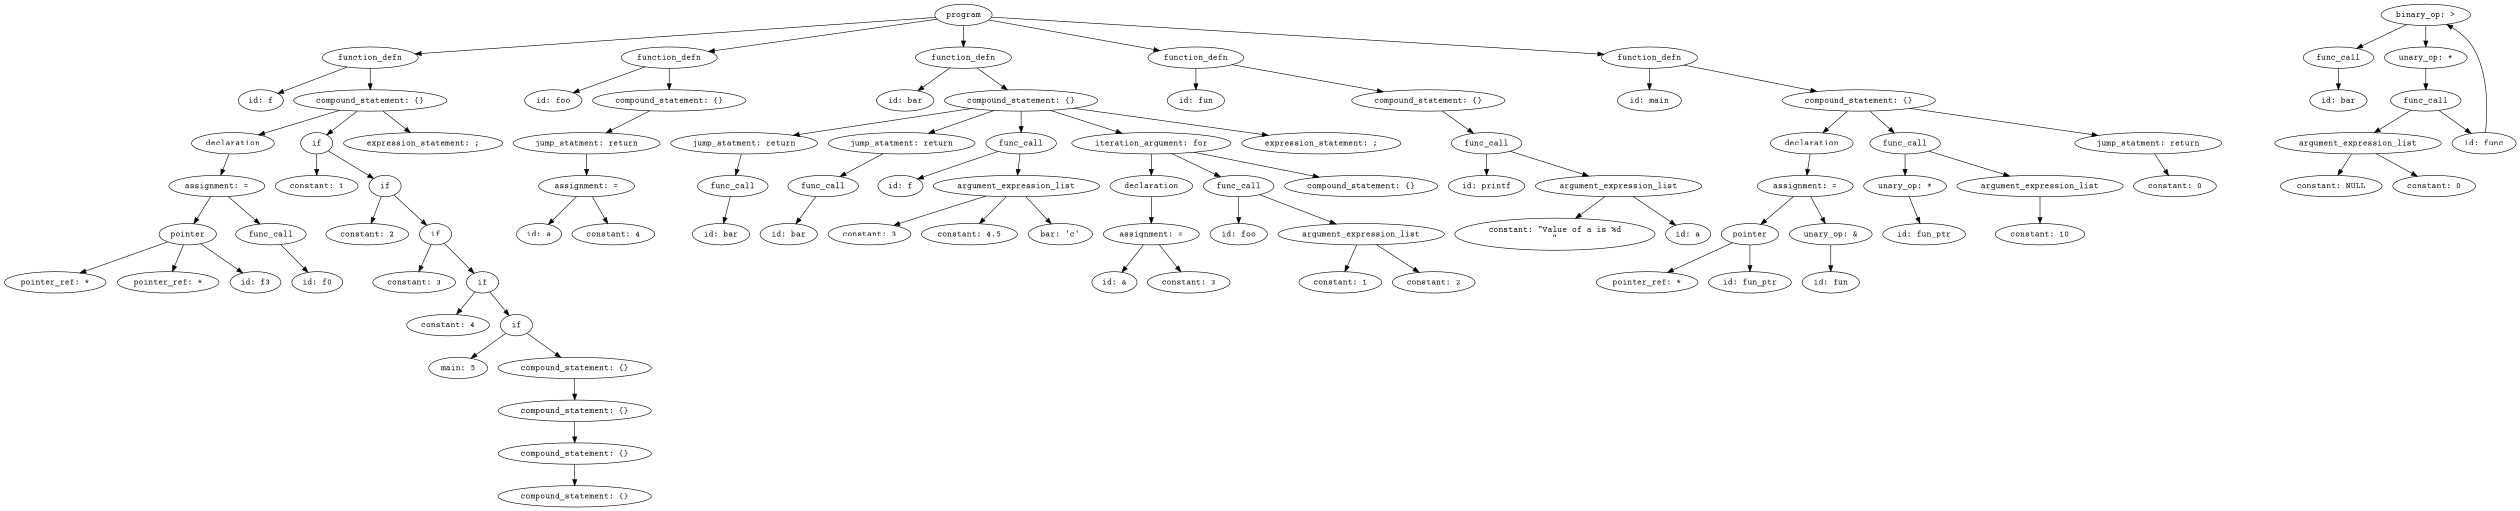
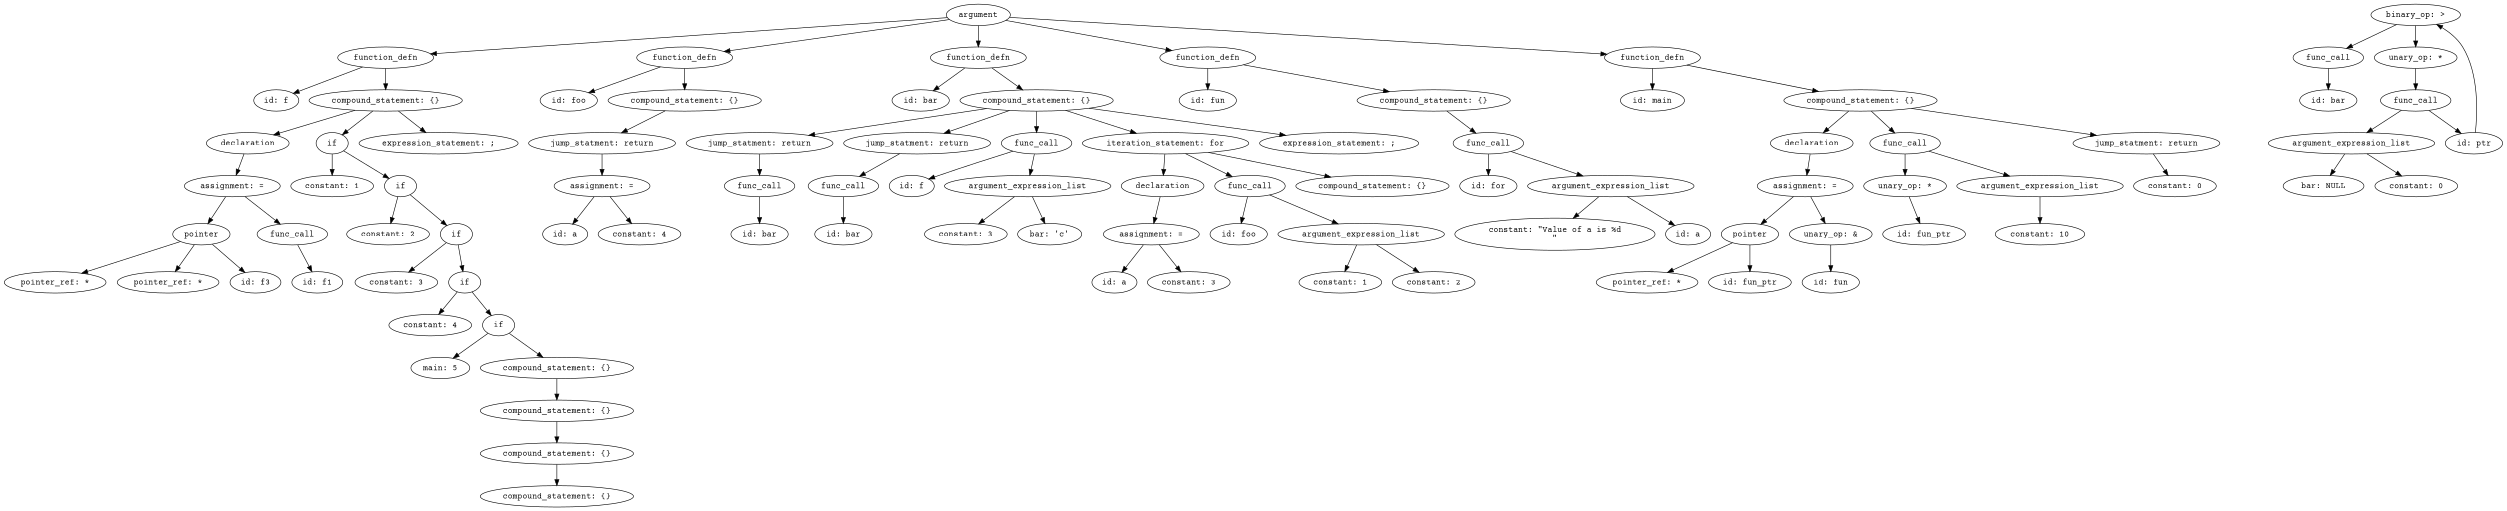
(963, 15) -> (978, 15)
(1151, 143) -> (1166, 143)
(2484, 143) -> (2474, 143)
(1487, 186) -> (1488, 186)
(2331, 186) -> (2324, 186)
(969, 234) -> none
(317, 282) -> (317, 282)
